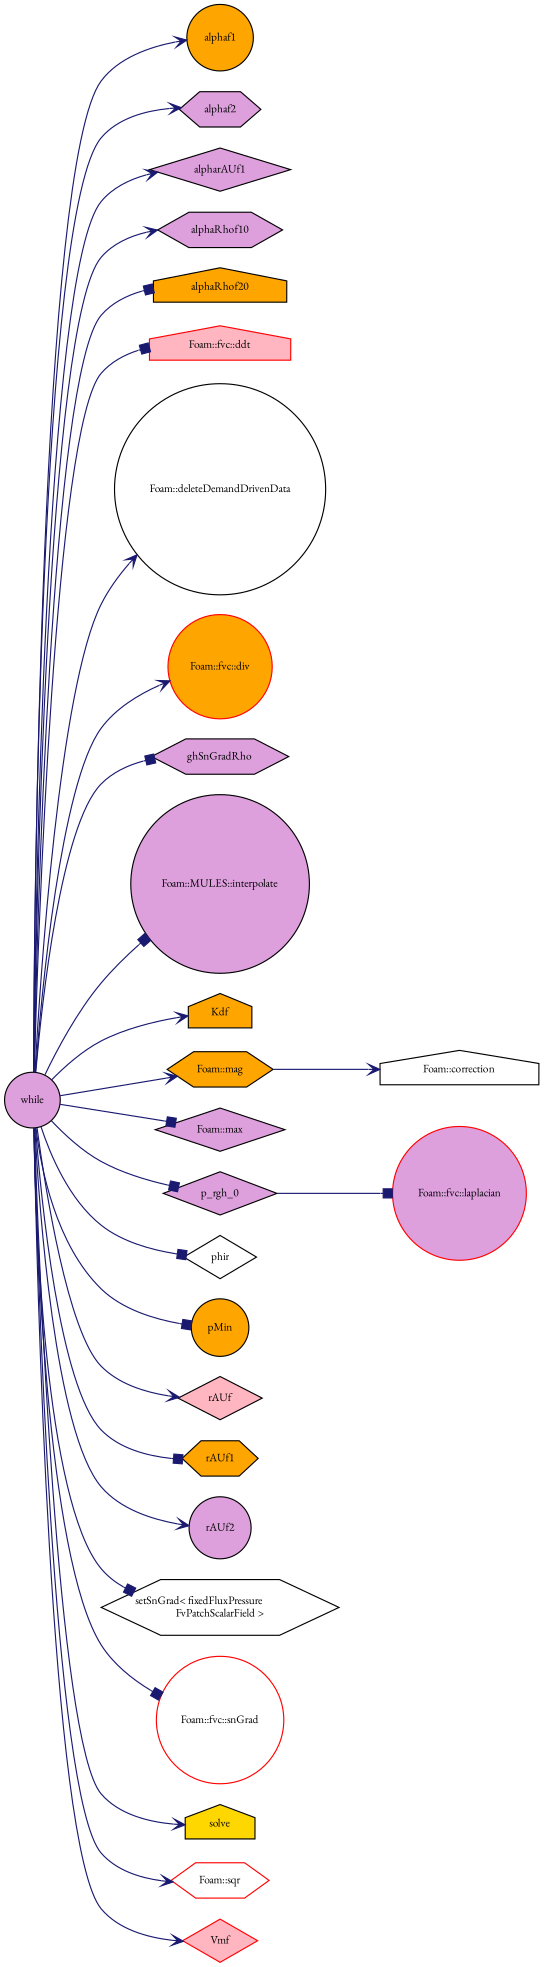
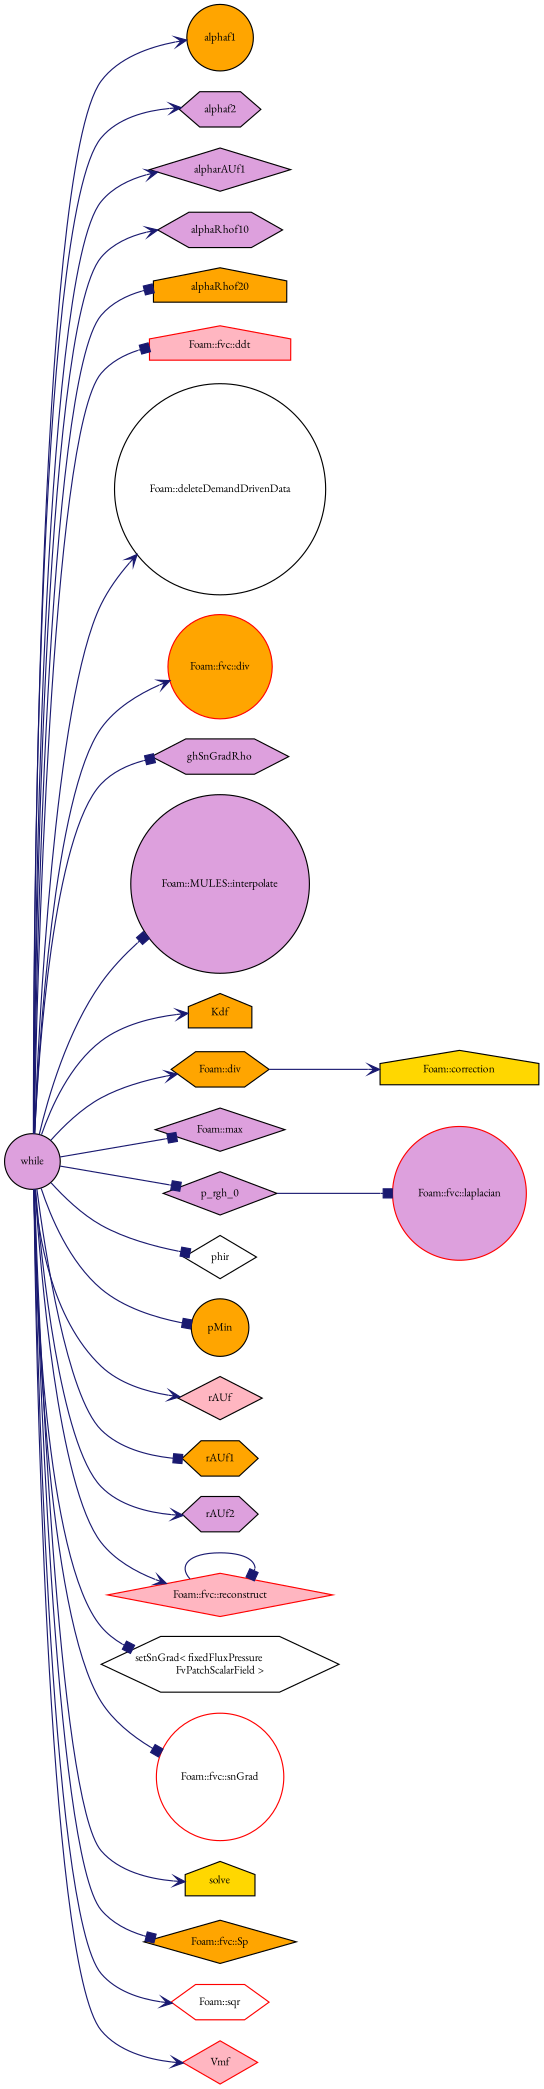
(220, 1069) -> (220, 1069)
(459, 1069) -> (459, 1069)
(220, 1528) -> (220, 1514)
none -> (220, 1595)
none -> (220, 1942)
